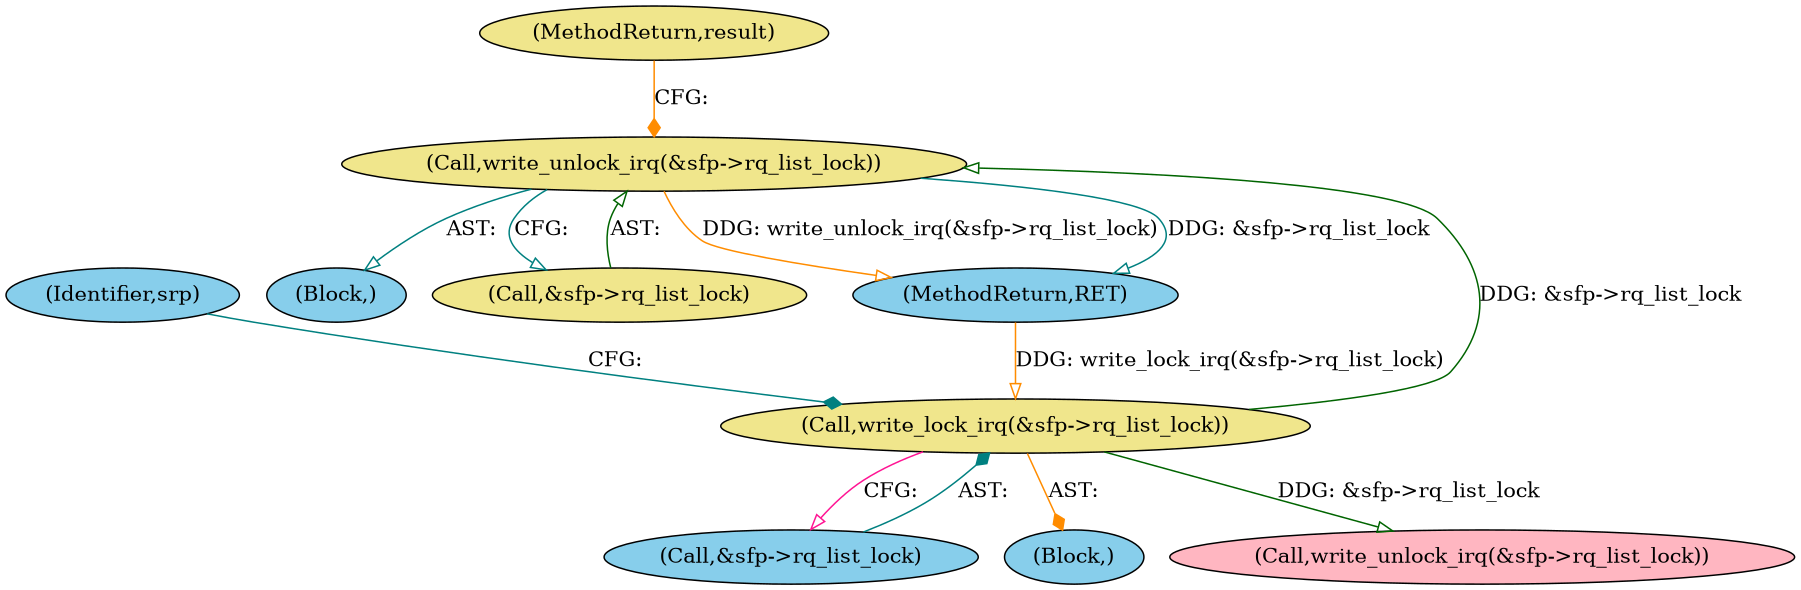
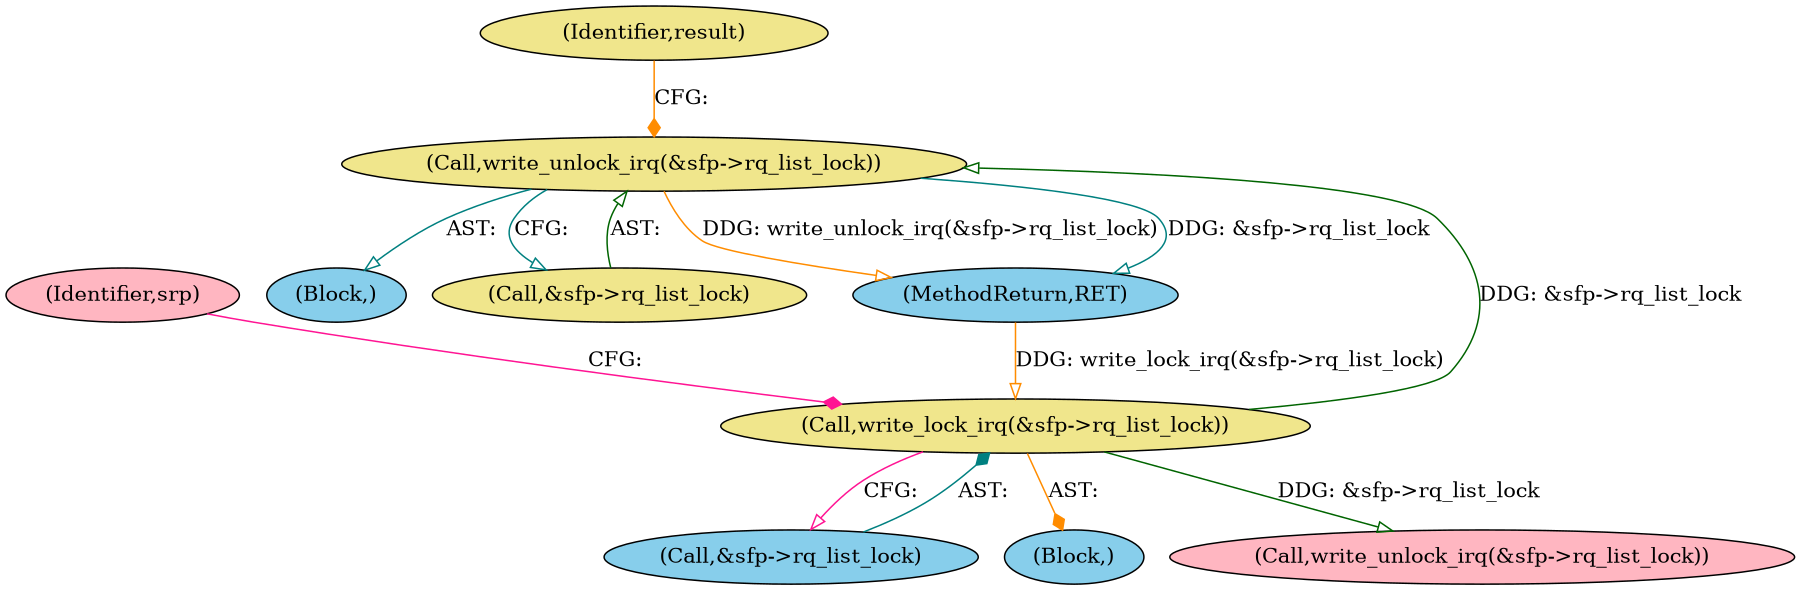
(654, 33) -> (654, 33)
(123, 295) -> (123, 295)
(515, 362) -> (515, 362)
